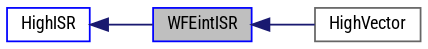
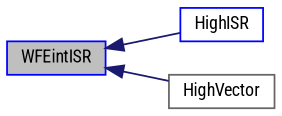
(131, 25) -> (152, 39)
